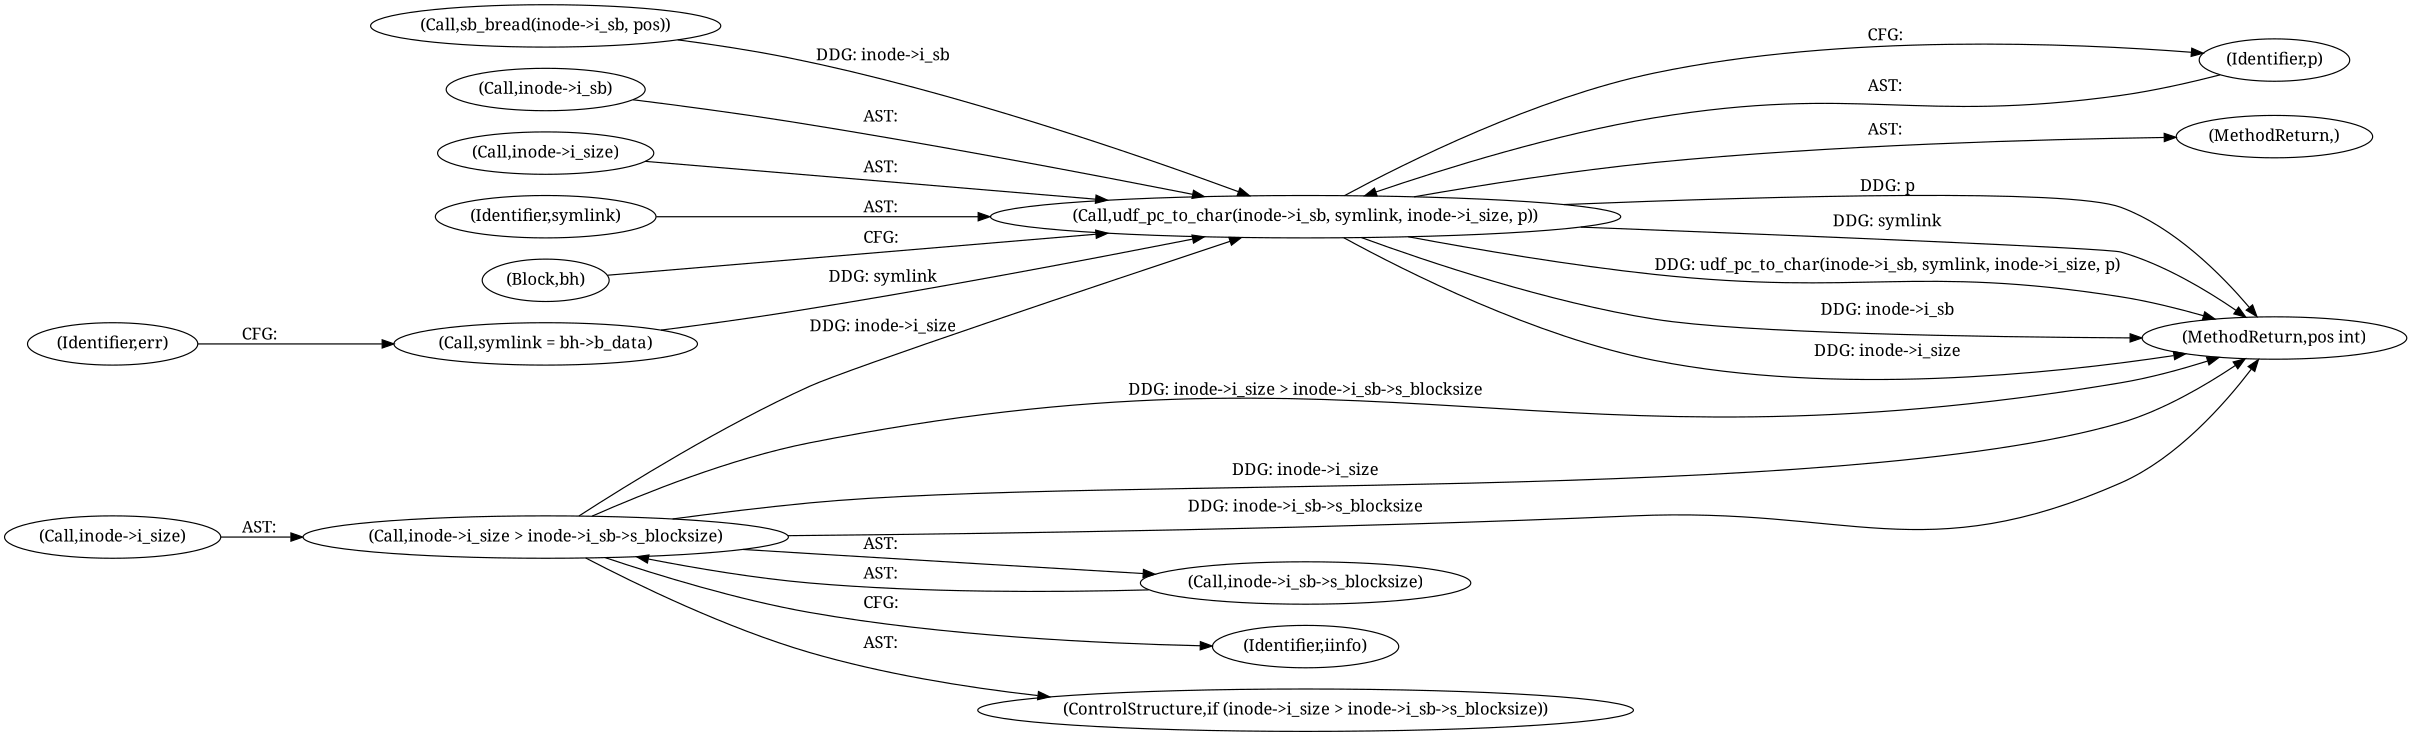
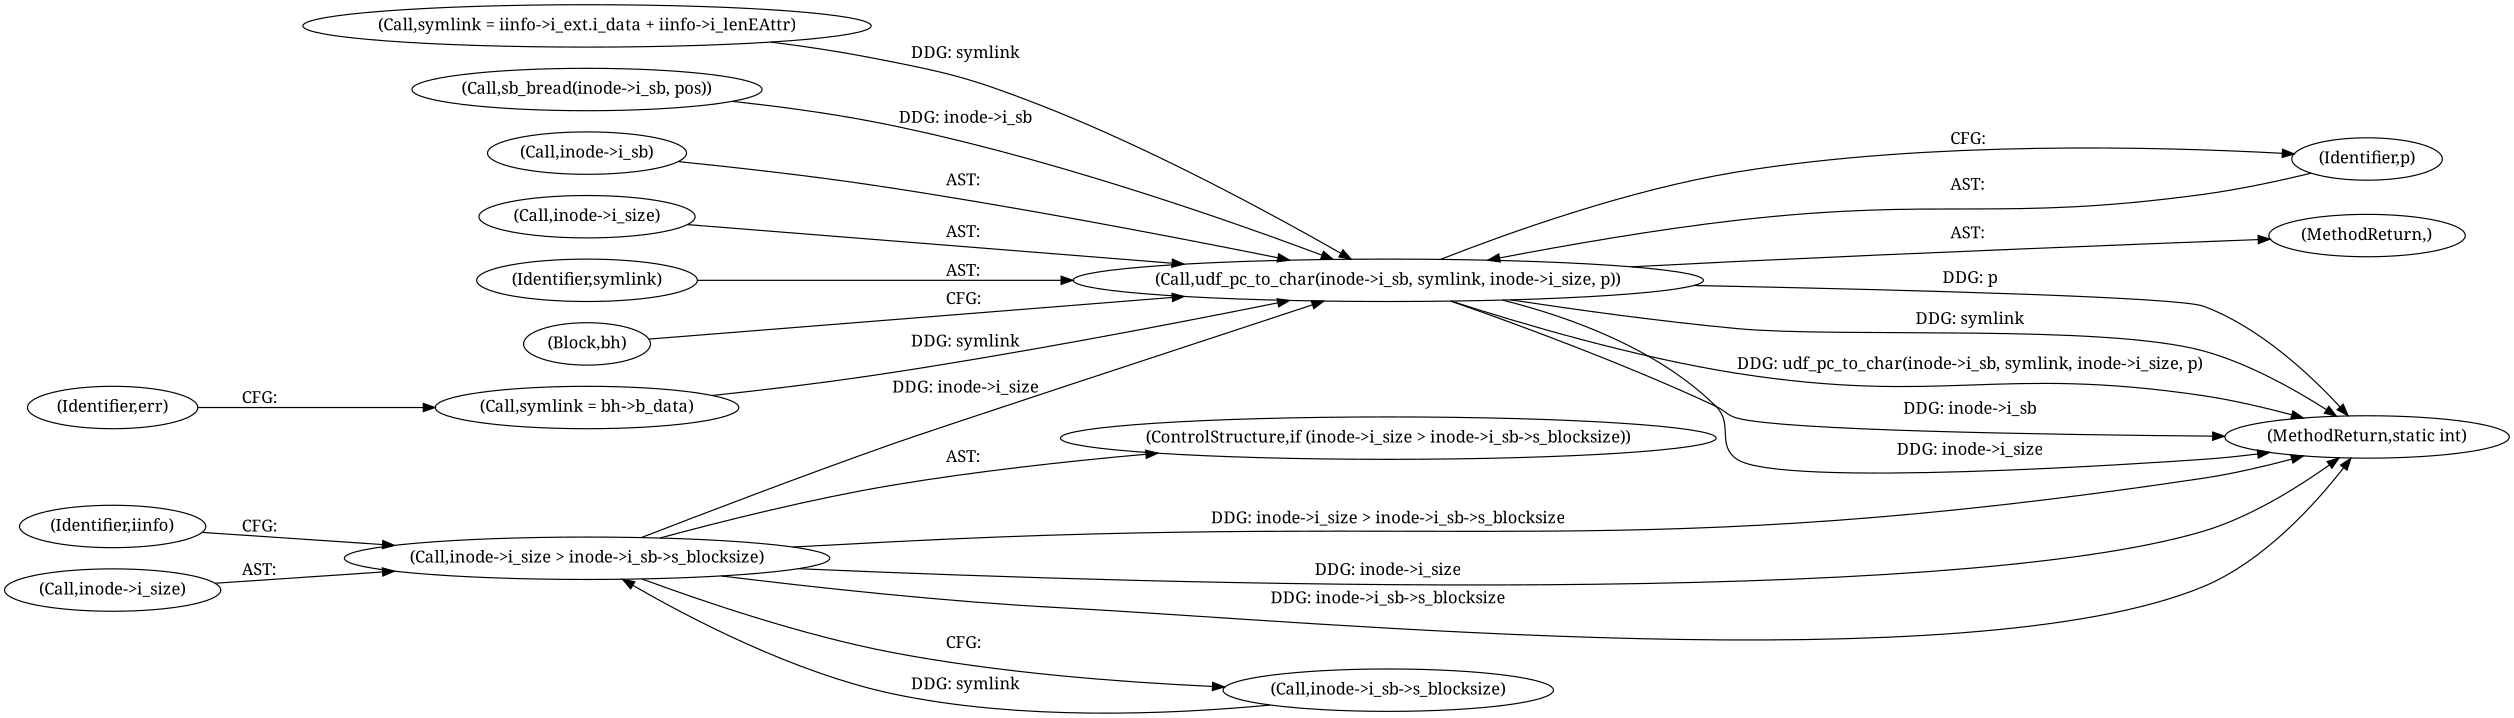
none -> (587, 26)
(2274, 338) -> (2367, 437)
(883, 545) -> (966, 644)
(883, 574) -> (966, 685)
(899, 625) -> (292, 539)
